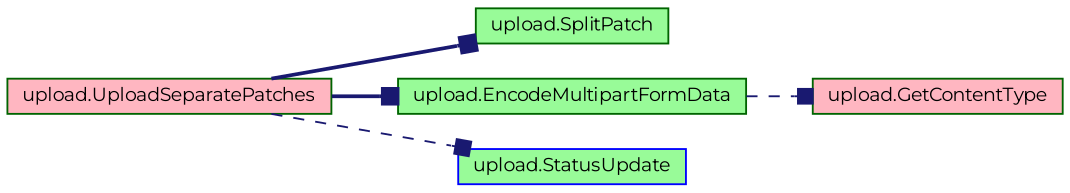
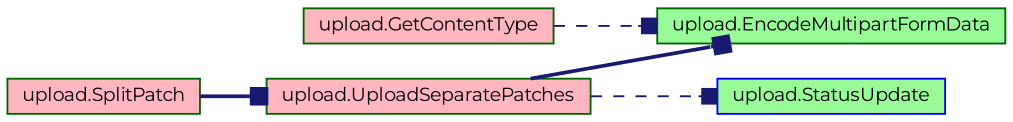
(572, 26) -> (104, 96)
(364, 62) -> (224, 96)
(770, 96) -> (596, 26)
